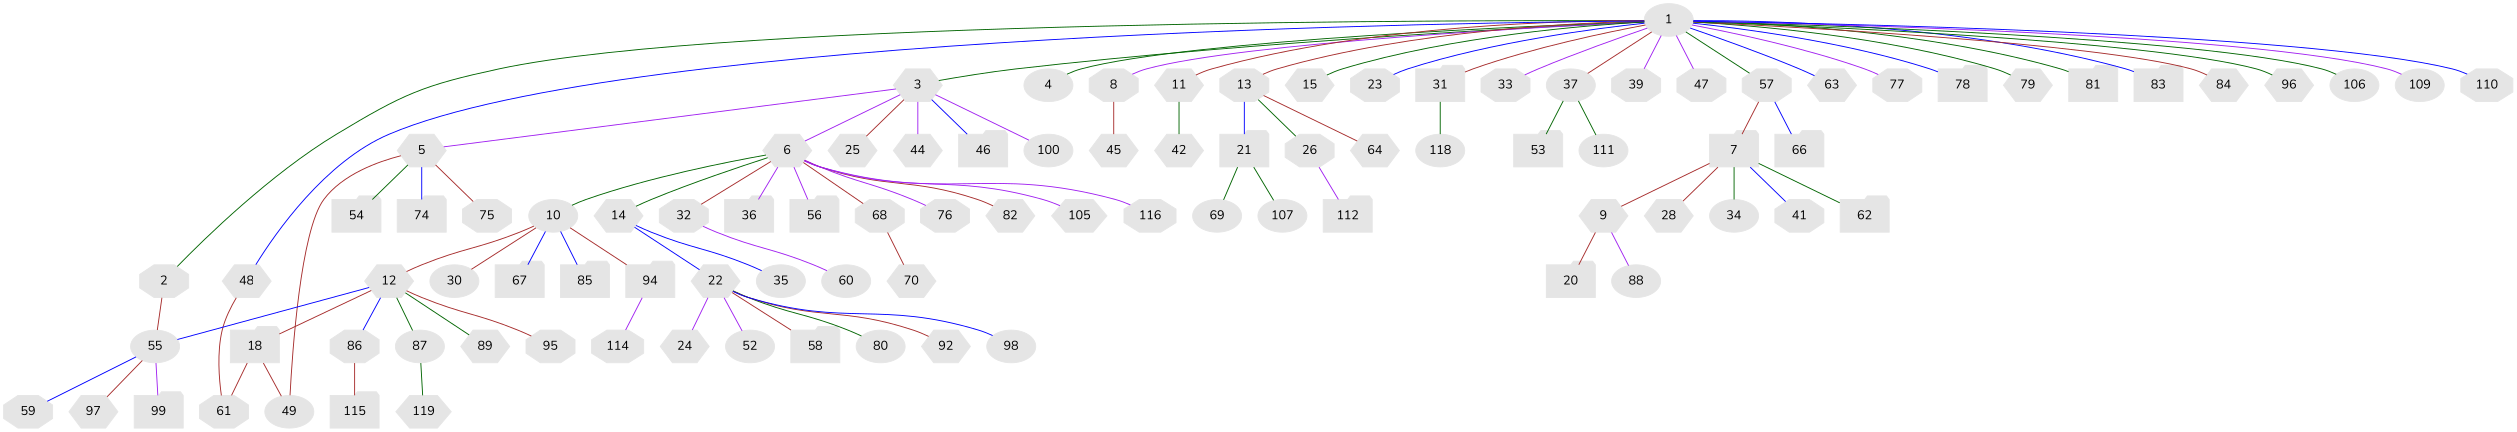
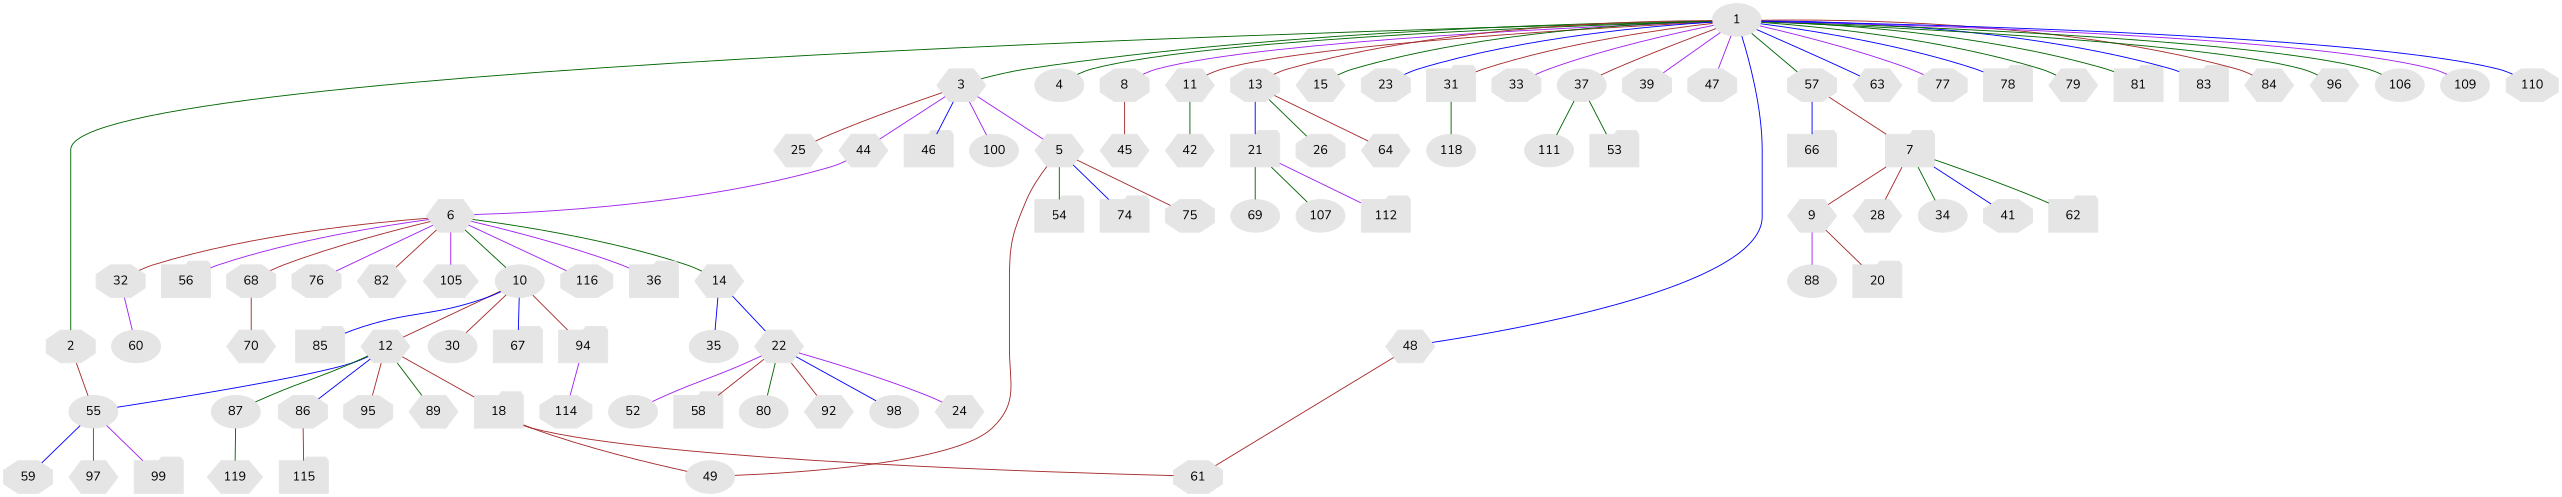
(853, 118) -> (662, 200)
(1329, 183) -> (1320, 183)
